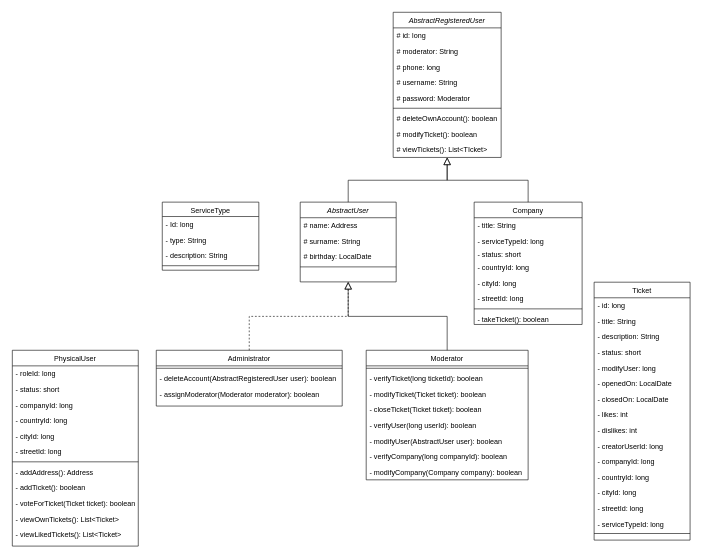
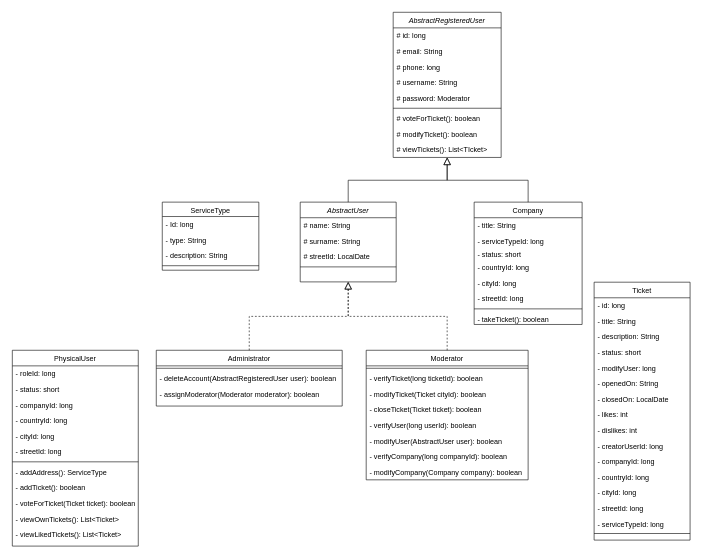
(431, 52) -> (421, 52)
(450, 119) -> (444, 119)
(331, 226) -> (328, 226)
(341, 257) -> (342, 257)
(415, 317) -> (415, 317)
(636, 384) -> (630, 384)
(438, 395) -> (438, 395)
(59, 473) -> (66, 473)
